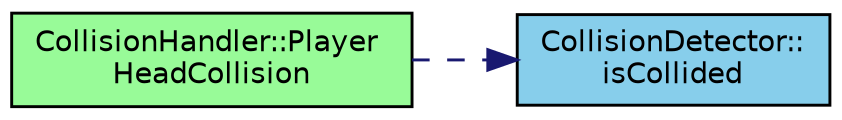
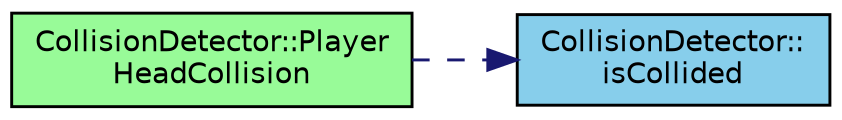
(212, 60) -> (212, 60)
